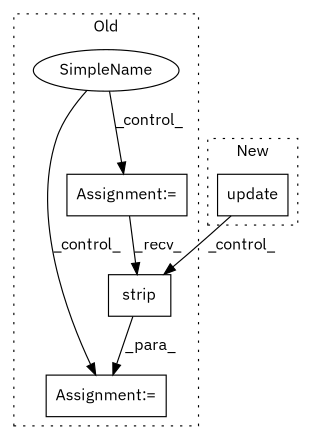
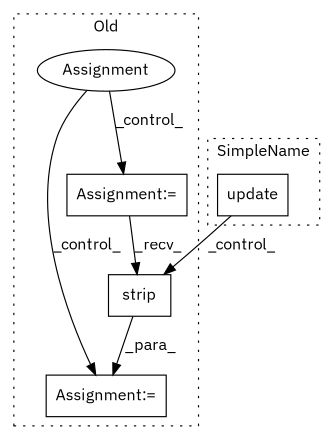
(106, 70) -> (106, 70)
(253, 152) -> (264, 152)
